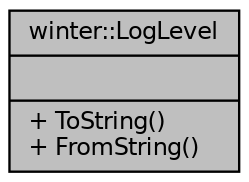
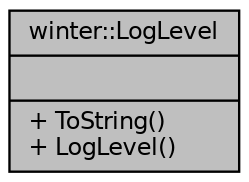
(115, 148) -> (103, 148)
